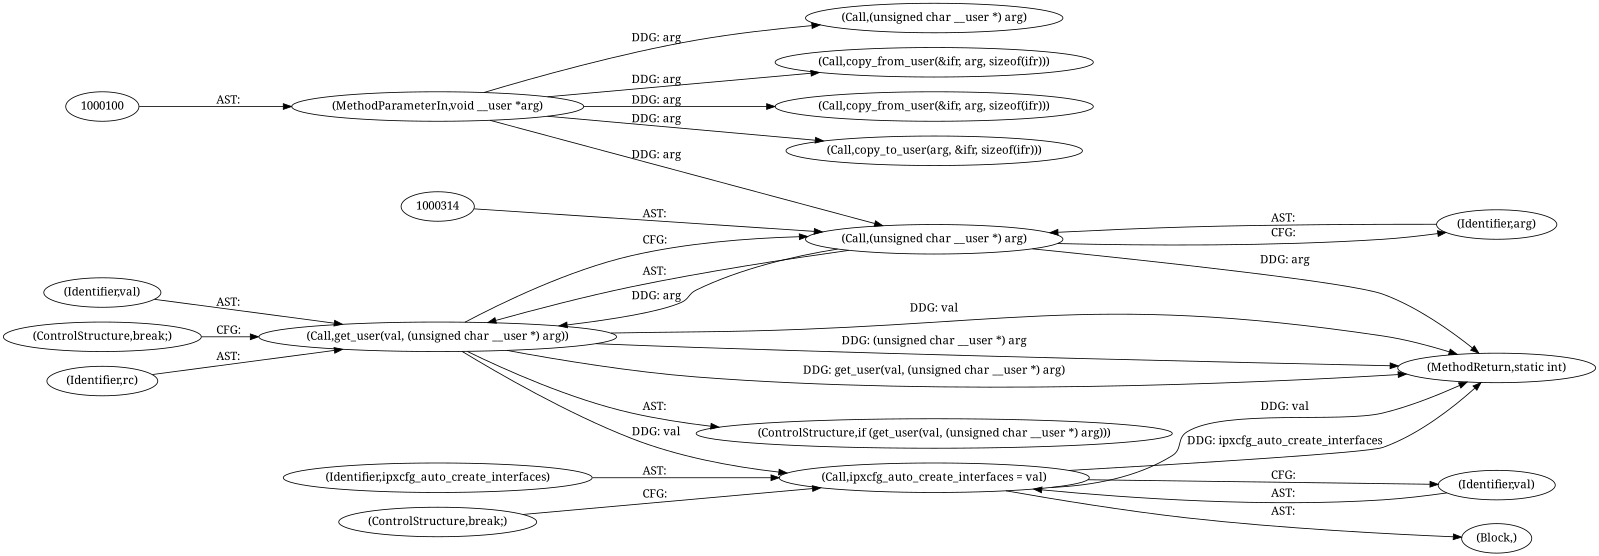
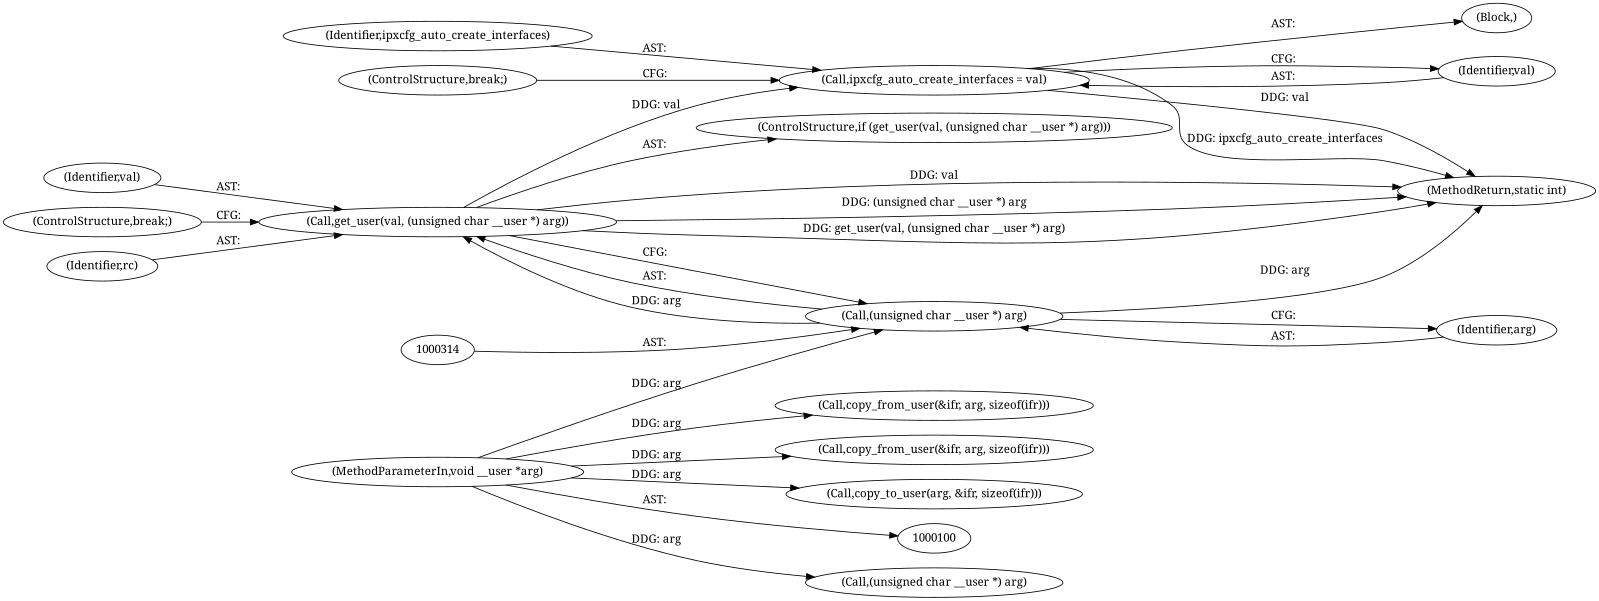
(211, 107) -> (697, 516)
